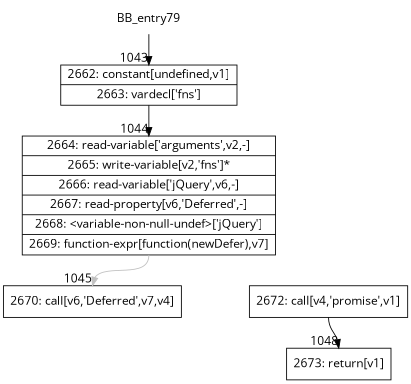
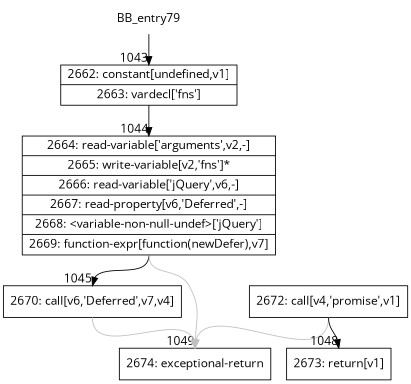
(125, 270) -> (125, 270)
none -> (195, 364)
